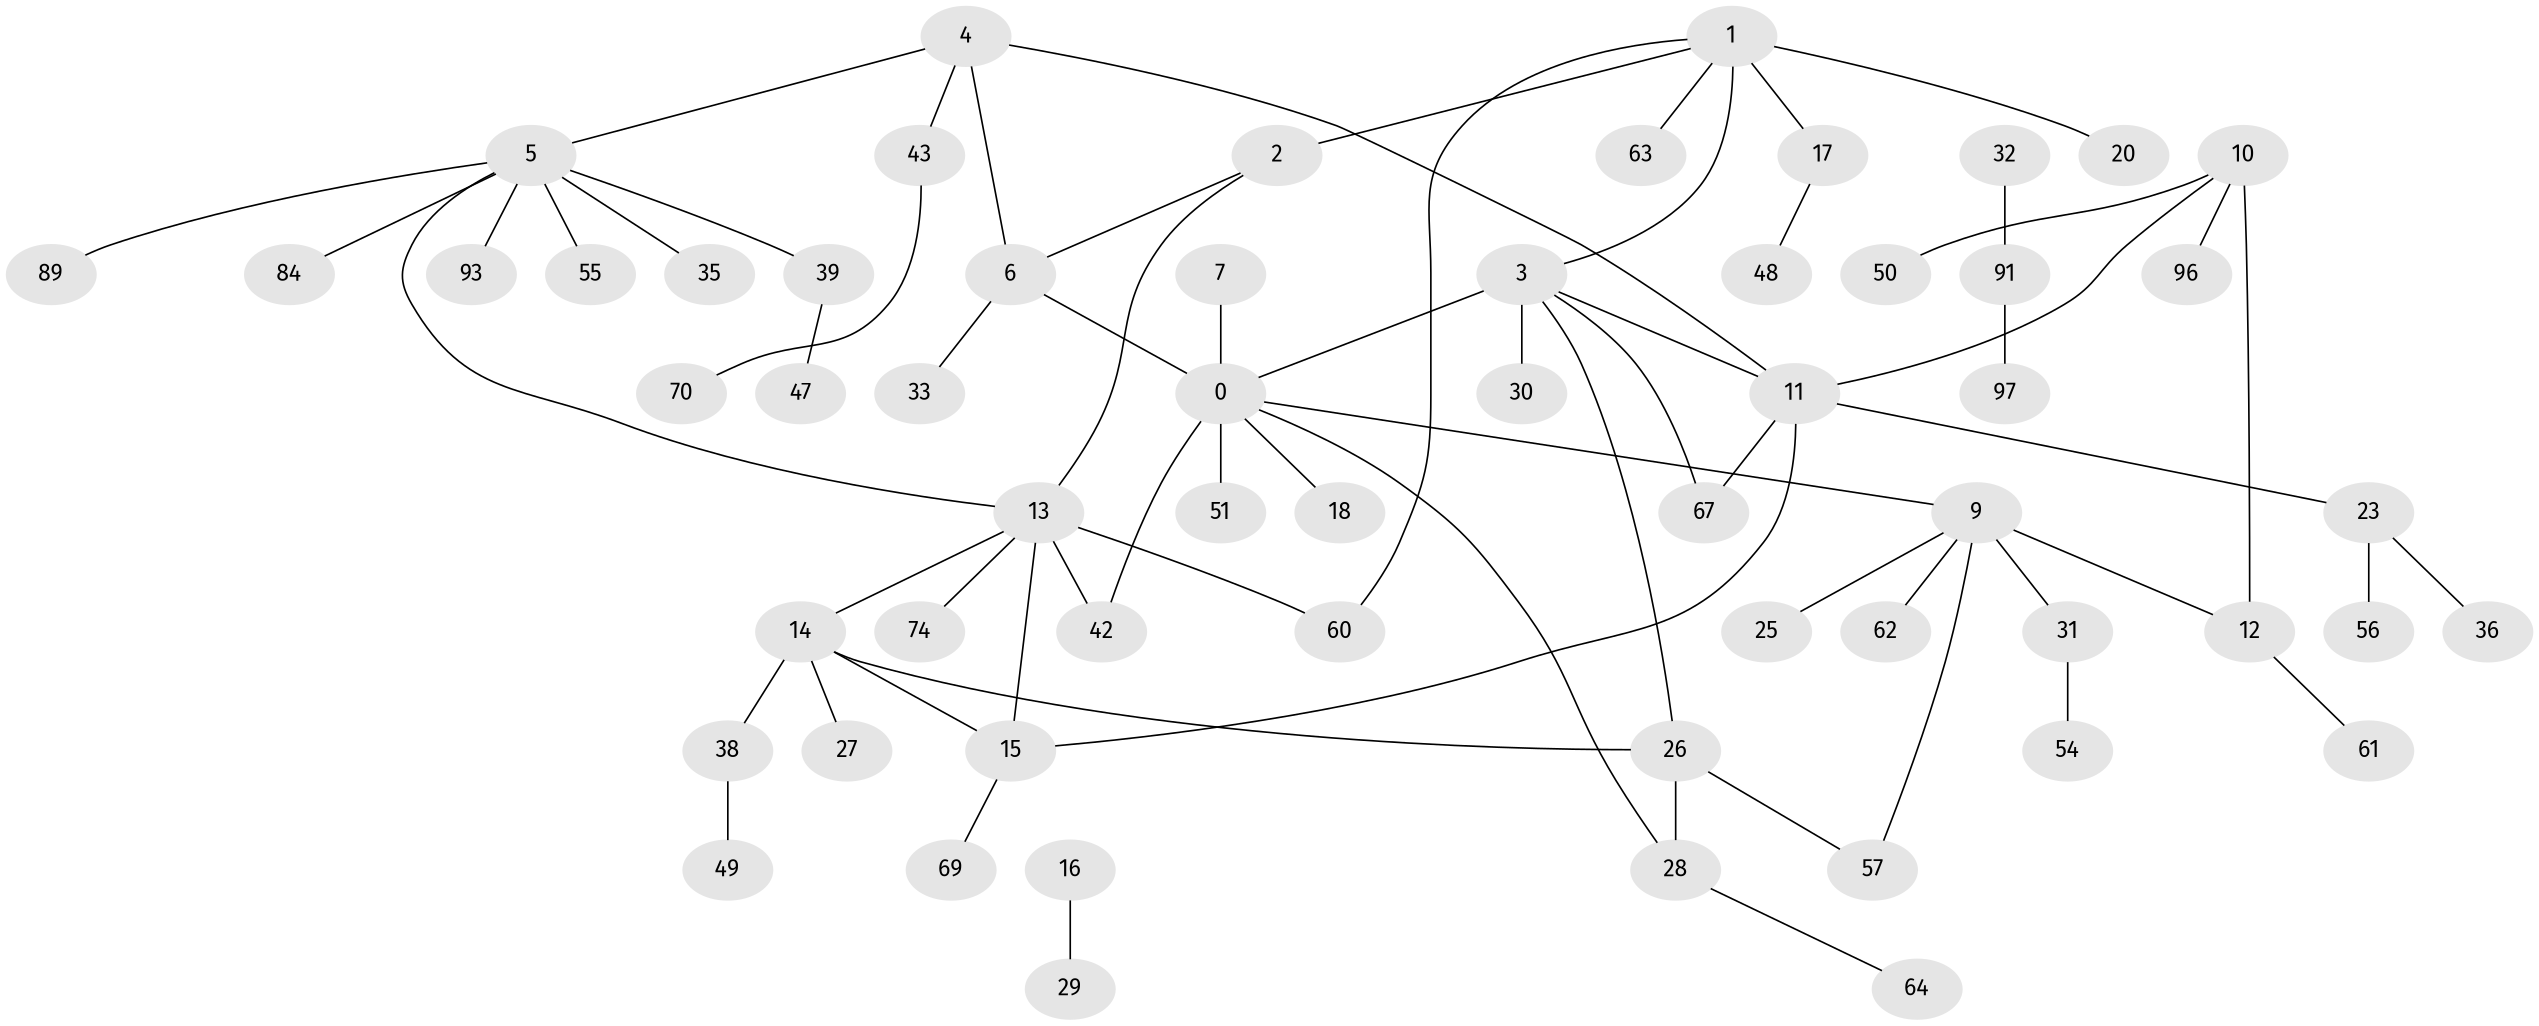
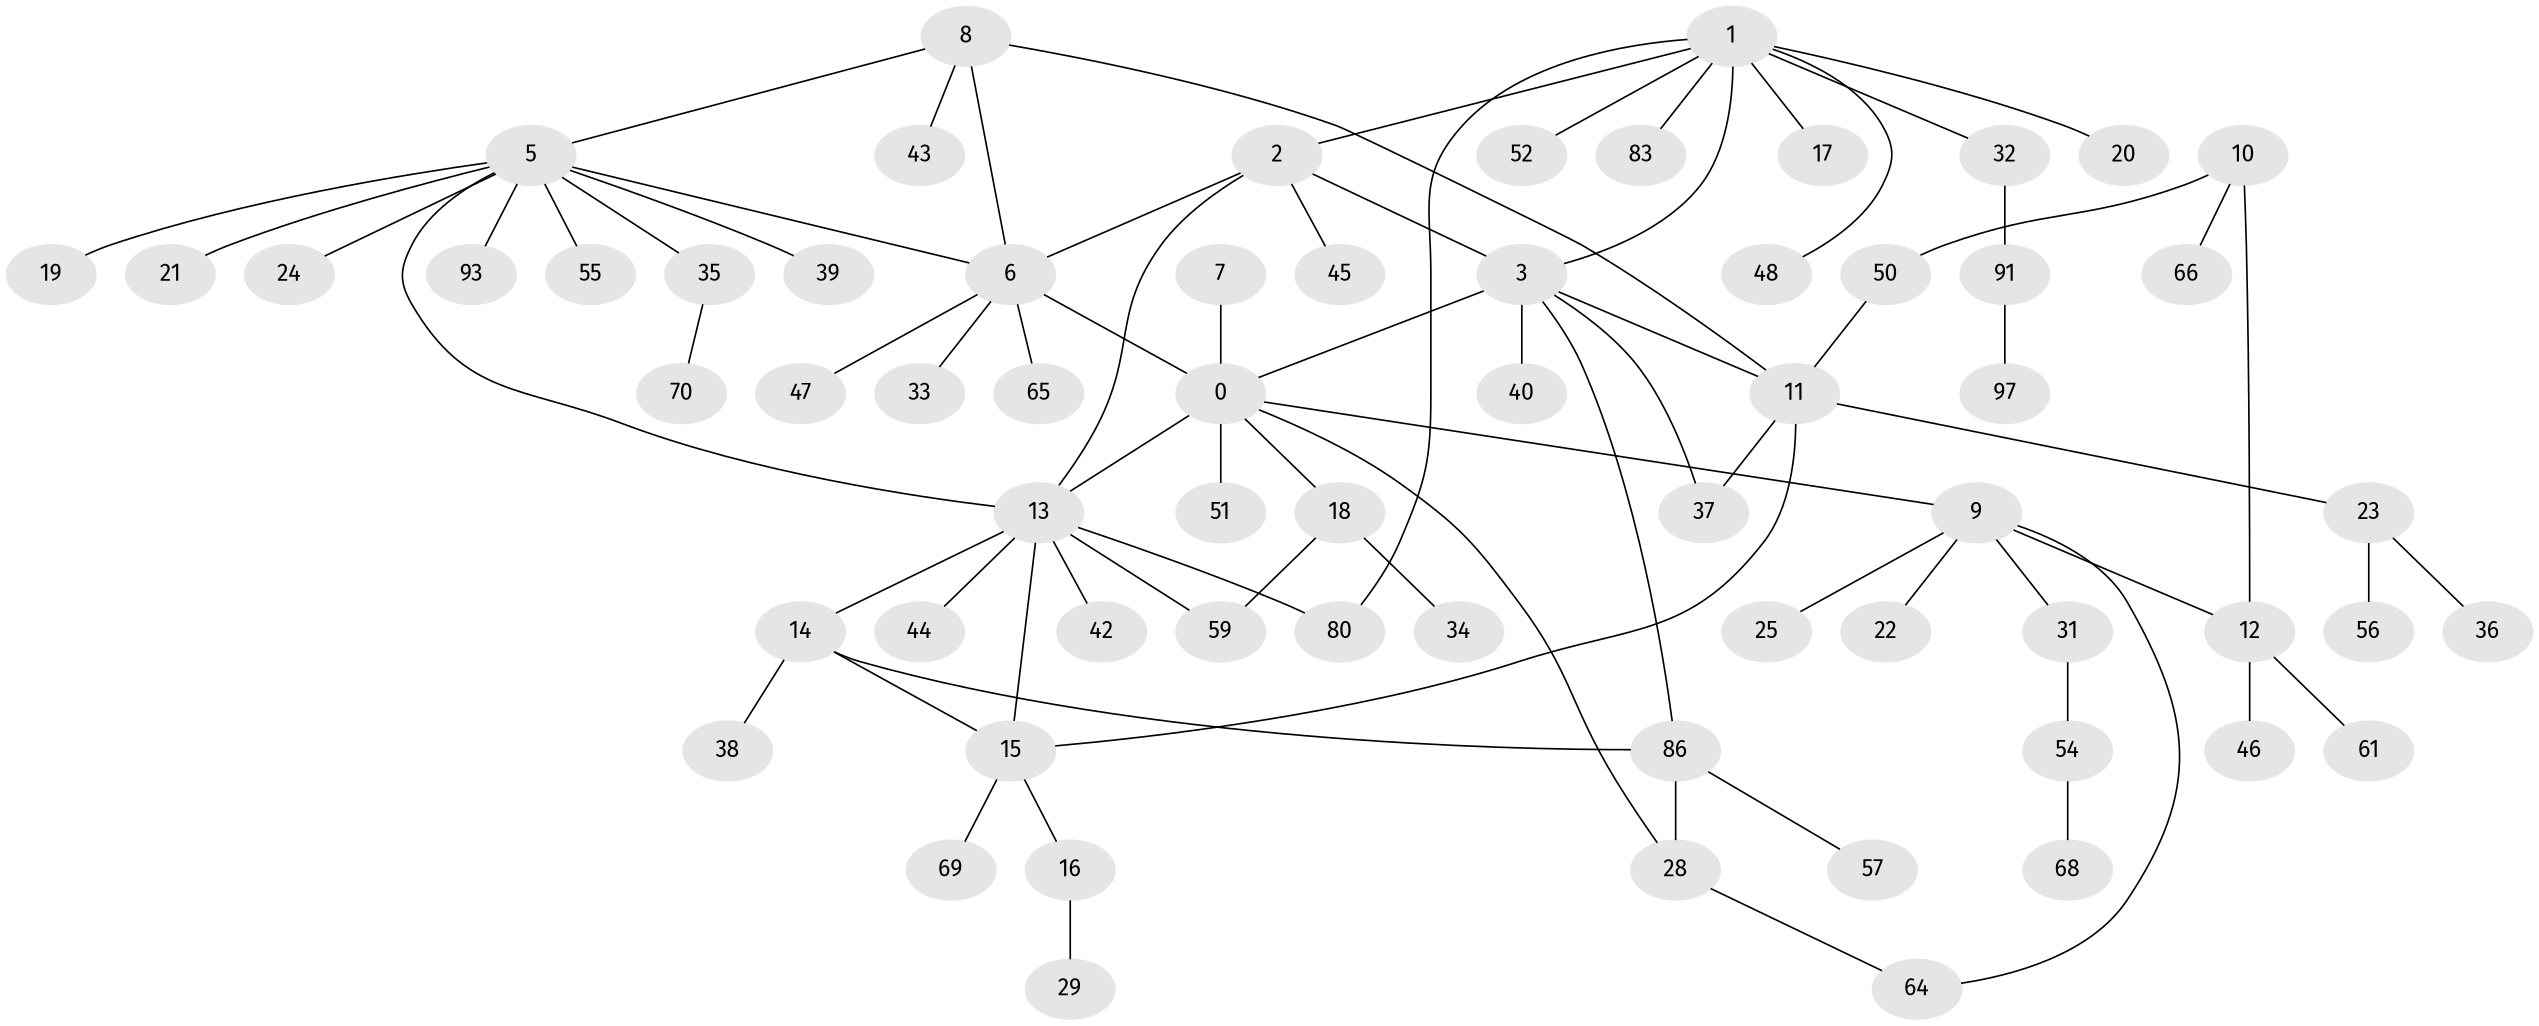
(966, 36) -> (966, 36)
none -> (1878, 100)
none -> (1522, 155)
(1641, 155) -> (1641, 155)
none -> (771, 215)
none -> (1399, 215)
(1795, 215) -> (1890, 142)
(51, 275) -> (51, 275)
none -> (170, 275)
(289, 275) -> (289, 275)
none -> (1340, 275)
(2187, 275) -> (2187, 275)
(2044, 315) -> (1840, 334)
(865, 326) -> (696, 334)
(815, 334) -> (906, 334)
none -> (1039, 394)
(1522, 394) -> (1522, 394)
(1149, 508) -> (1130, 453)
(1704, 513) -> (1704, 513)
(920, 632) -> (920, 632)
none -> (1221, 632)
(1340, 632) -> (1340, 632)
none -> (1459, 632)
(1886, 632) -> (1886, 632)
(1936, 694) -> (2178, 779)
(847, 751) -> none
(1676, 751) -> (1676, 751)
none -> (2250, 751)
none -> (1041, 811)
(728, 870) -> none
none -> (2068, 870)
